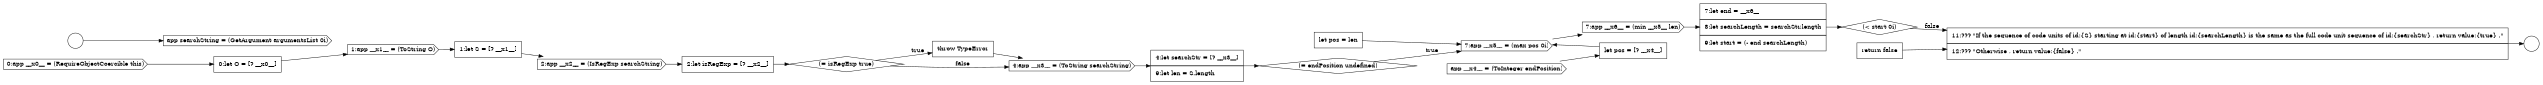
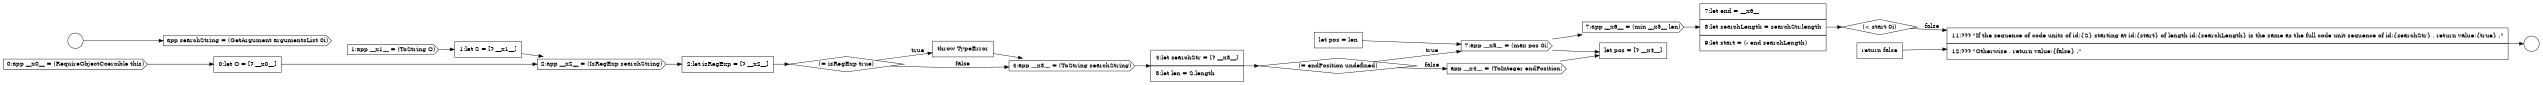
(1578, 46) -> (1574, 51)
(312, 58) -> (407, 64)
none -> (1420, 68)
(1185, 74) -> (1185, 74)
